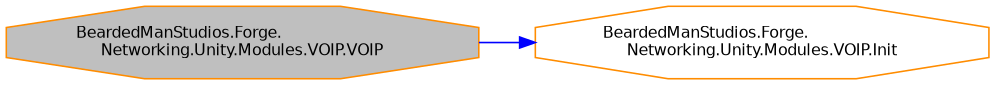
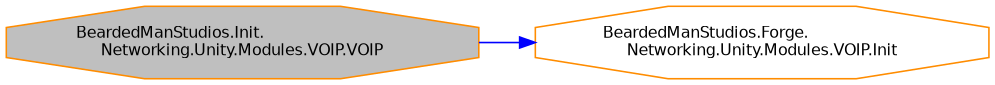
(243, 43) -> (243, 43)
